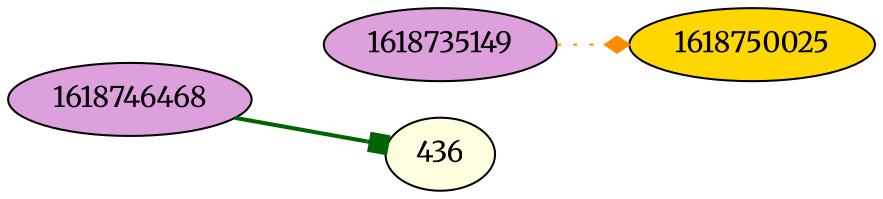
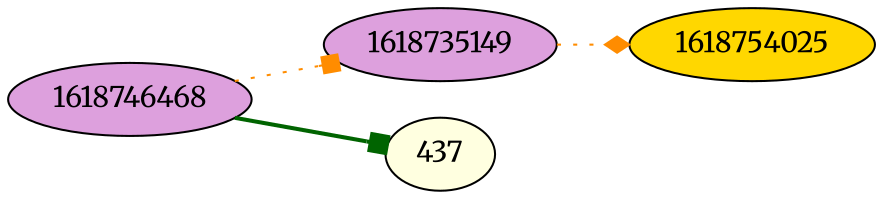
(752, 45) -> (752, 45)
none -> (276, 74)
(440, 154) -> (440, 154)
